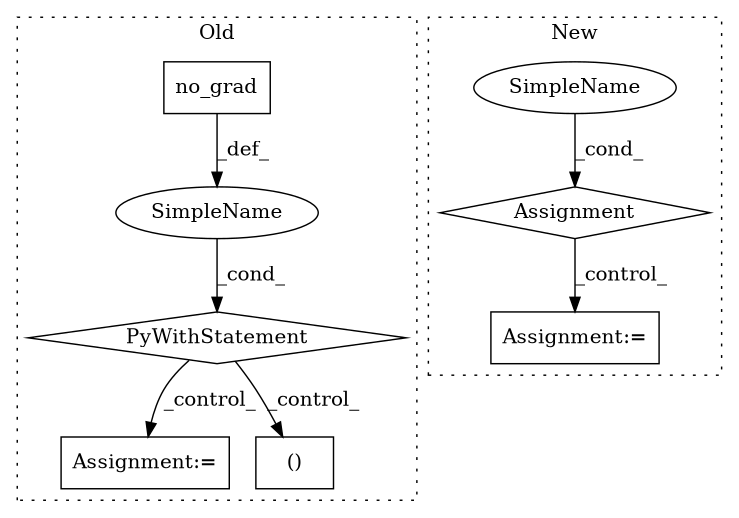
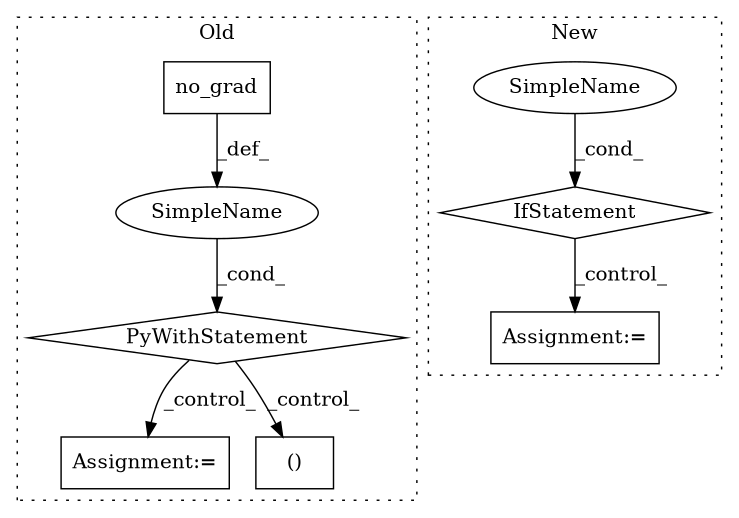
(575, 213) -> (575, 213)
